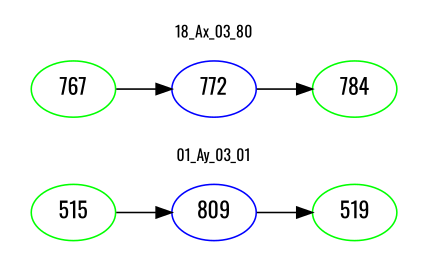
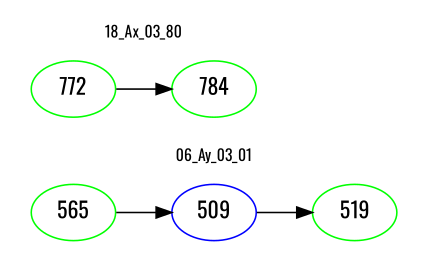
(73, 89) -> none
(214, 89) -> (73, 89)
(214, 157) -> (214, 157)
(73, 212) -> (73, 212)
(214, 212) -> (214, 212)
